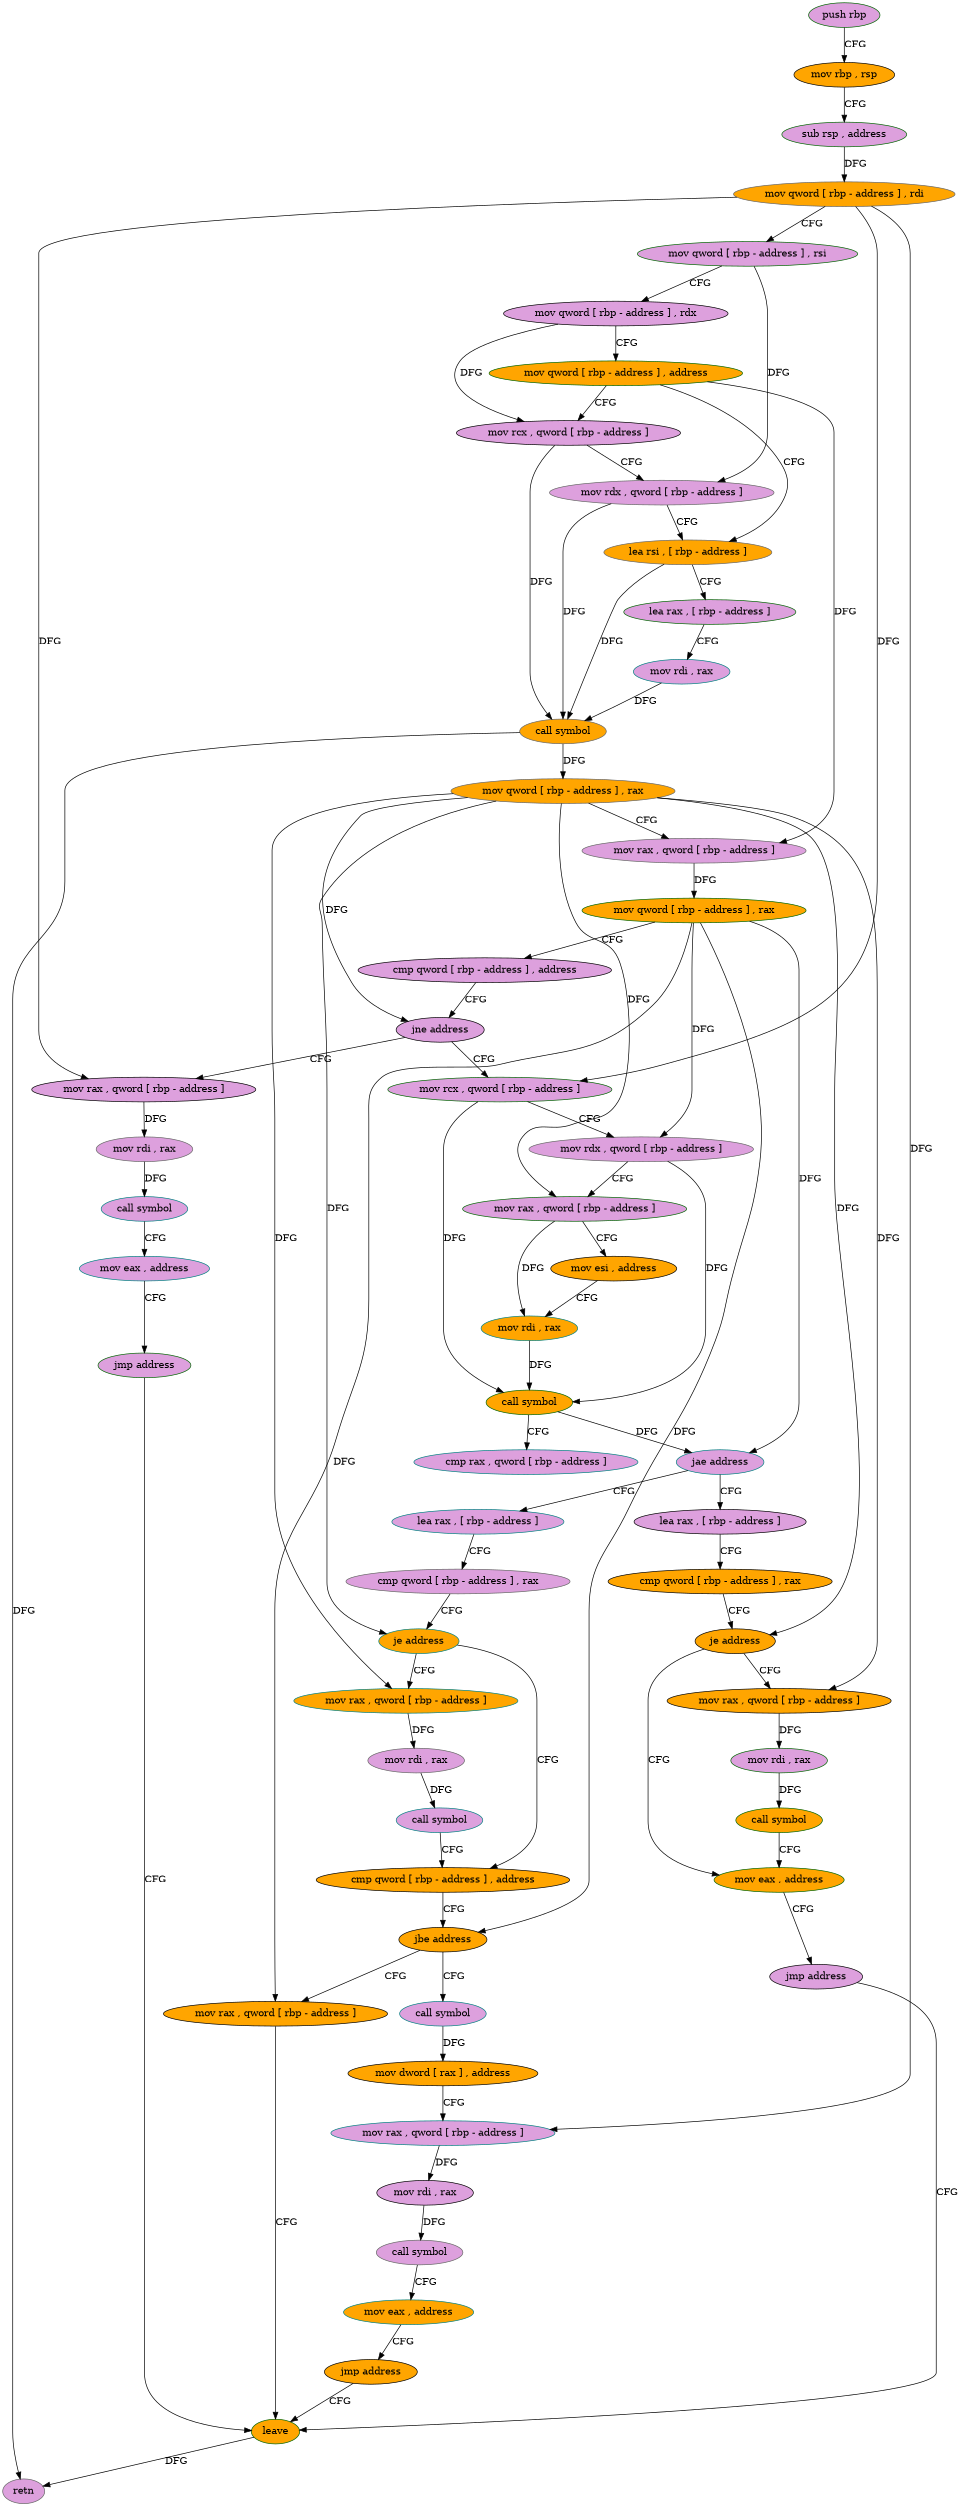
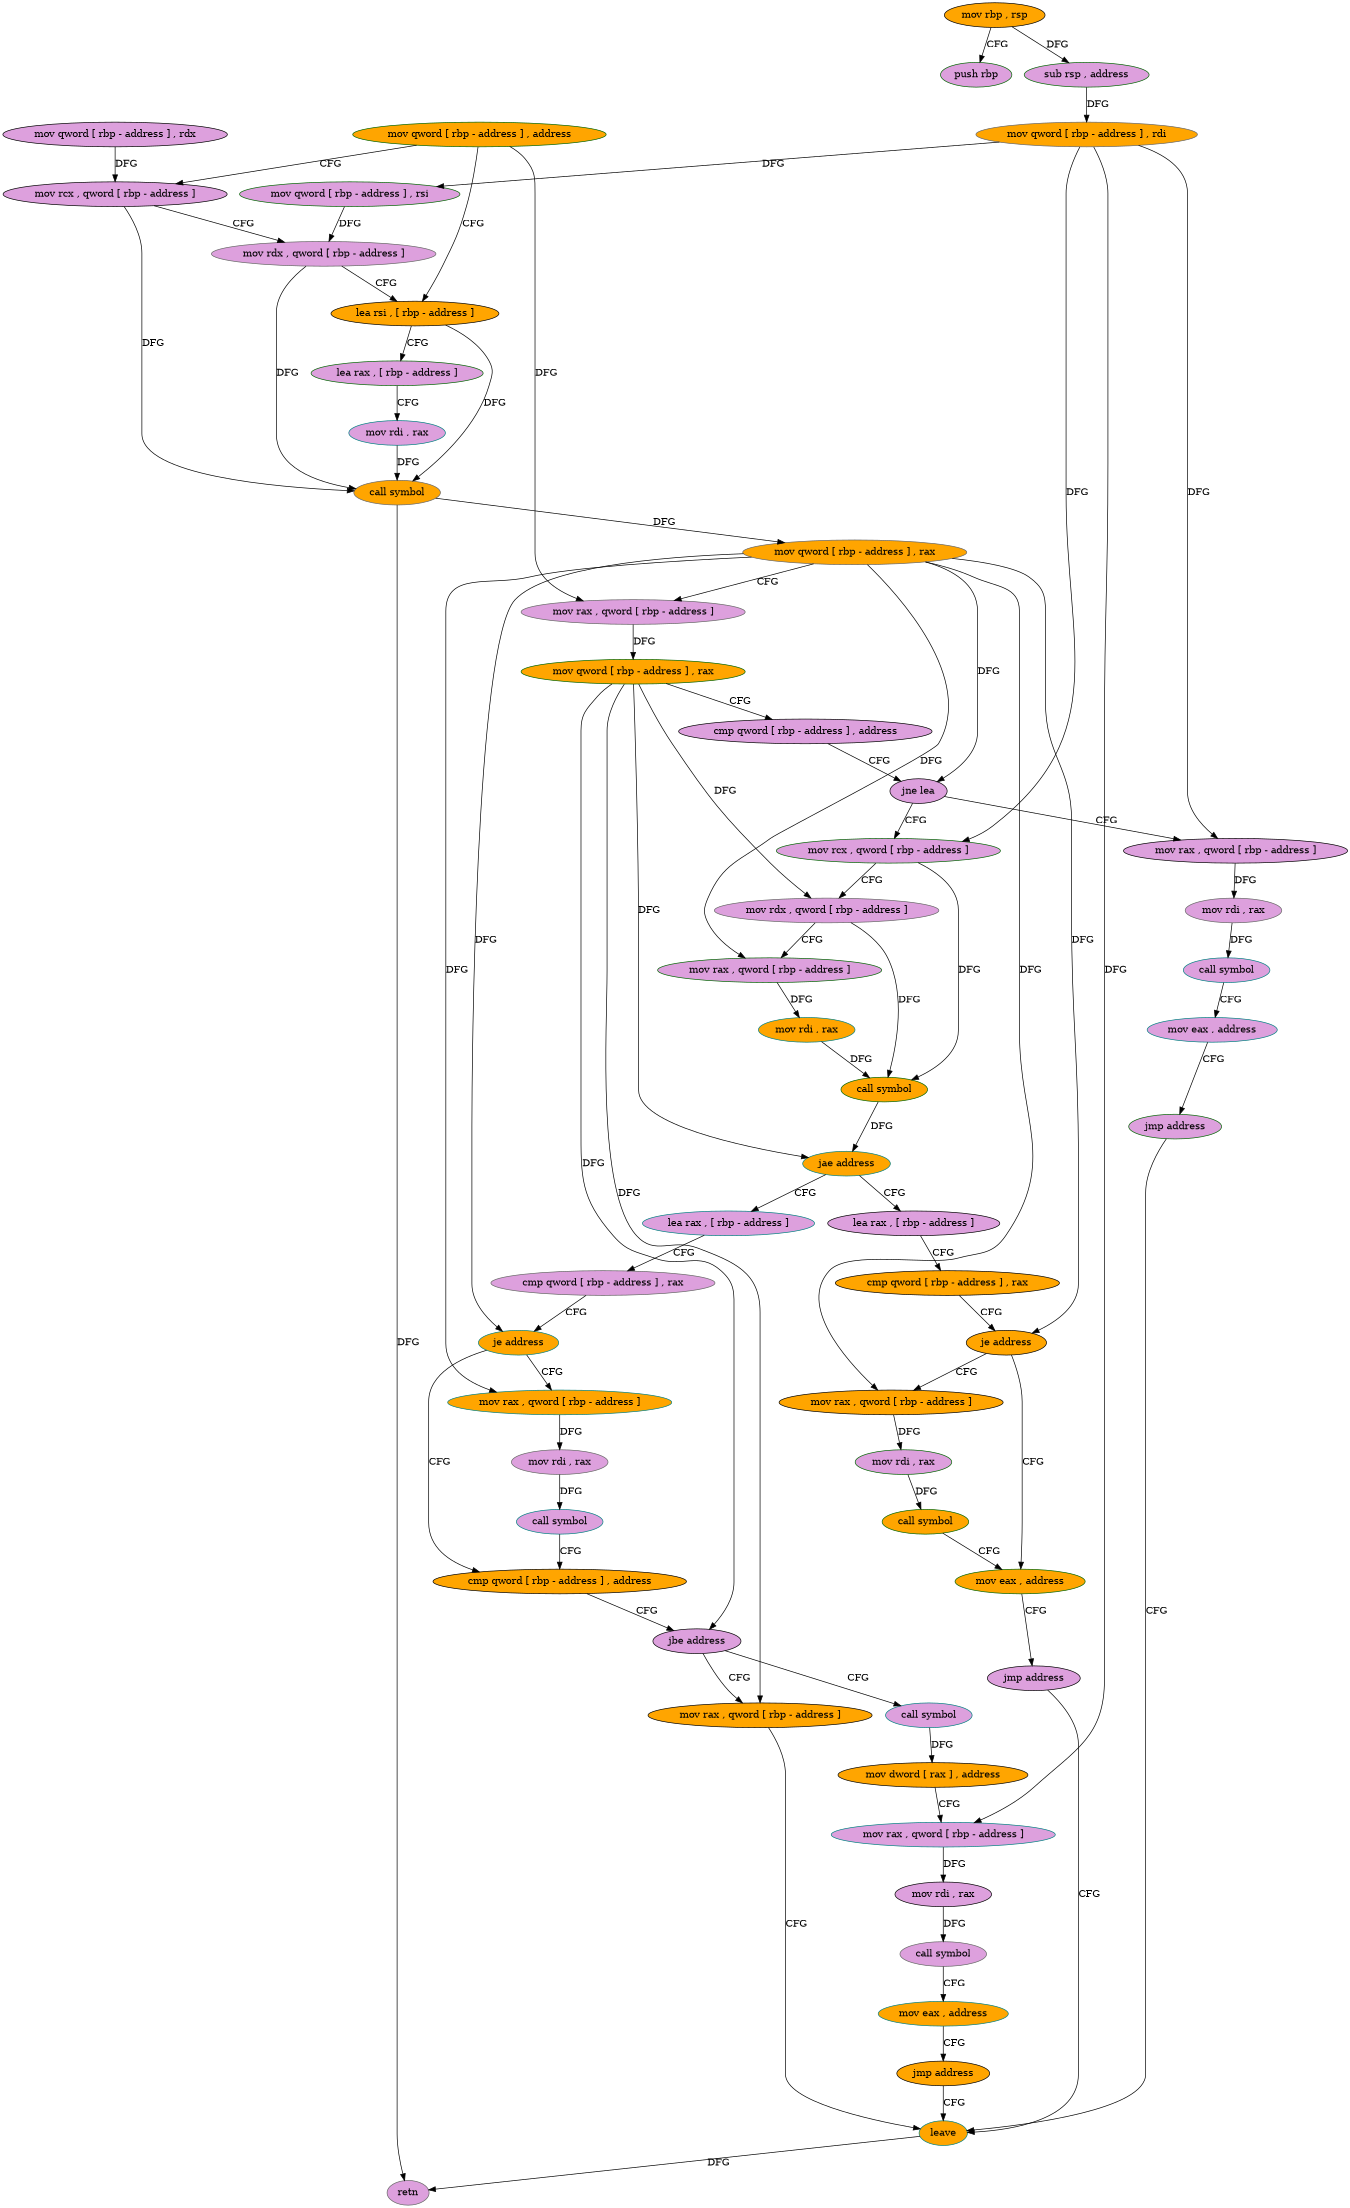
(844, 42) -> (987, 42)
(855, 105) -> (1058, 45)
(812, 224) -> (773, 164)
(685, 282) -> none
(616, 340) -> none
(688, 552) -> (415, 314)
(440, 1030) -> (919, 791)
(614, 1269) -> none
(526, 1462) -> none
(720, 1462) -> (847, 1164)
(443, 1940) -> (697, 1641)
(276, 2432) -> (943, 2133)
